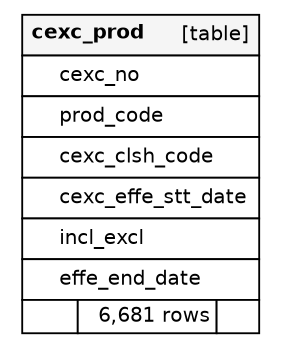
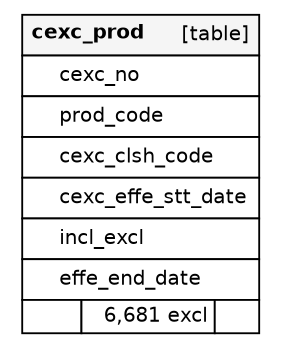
(155, 316) -> (156, 316)
